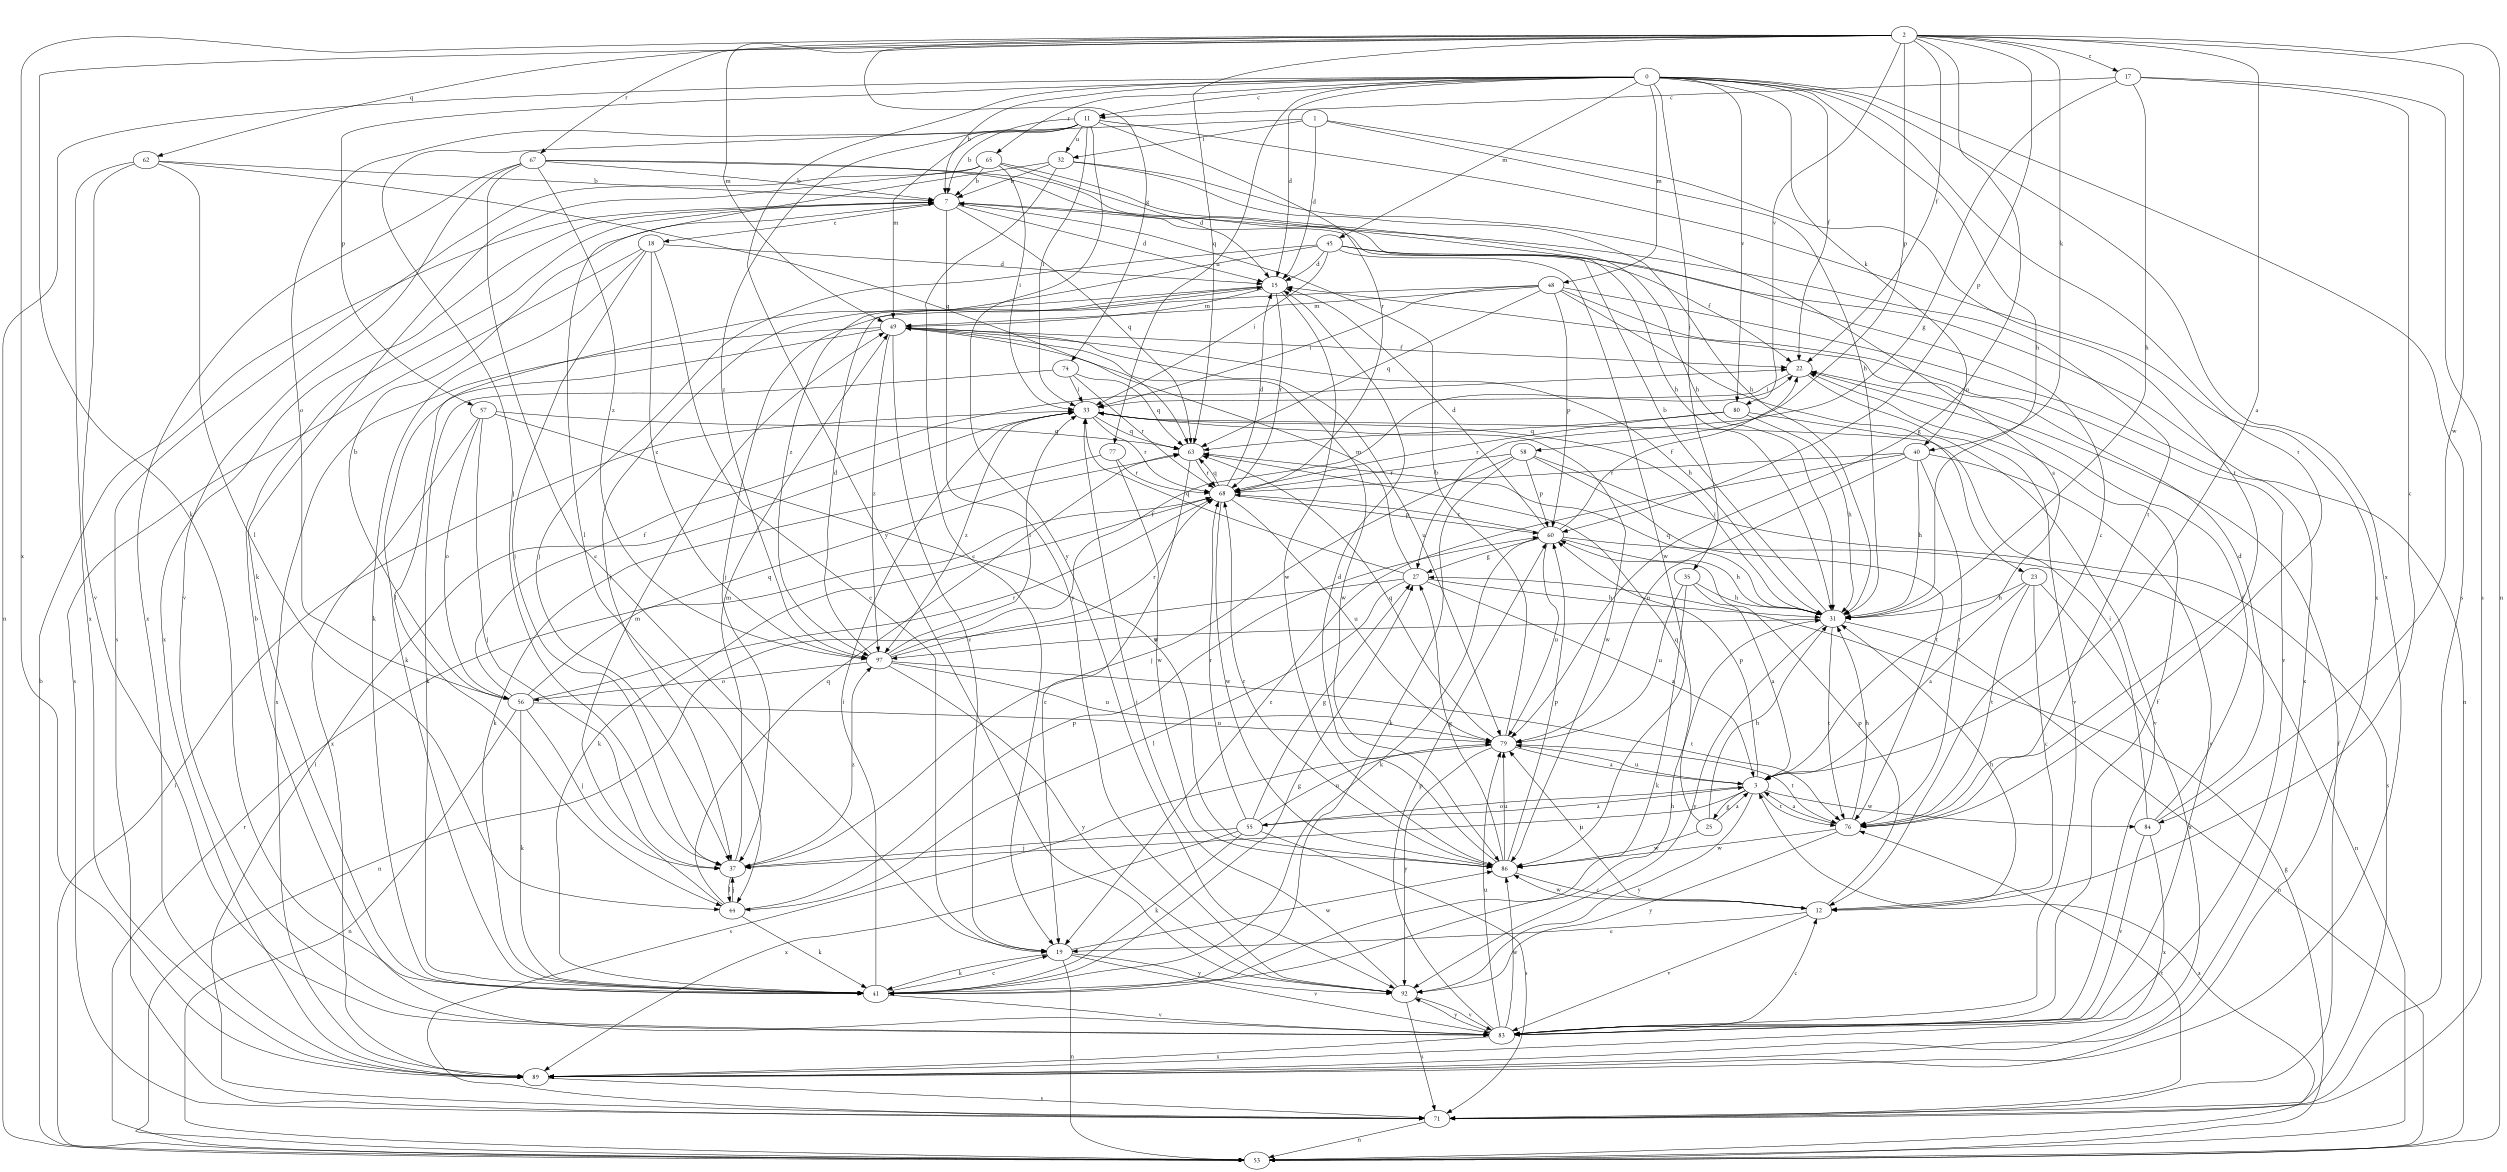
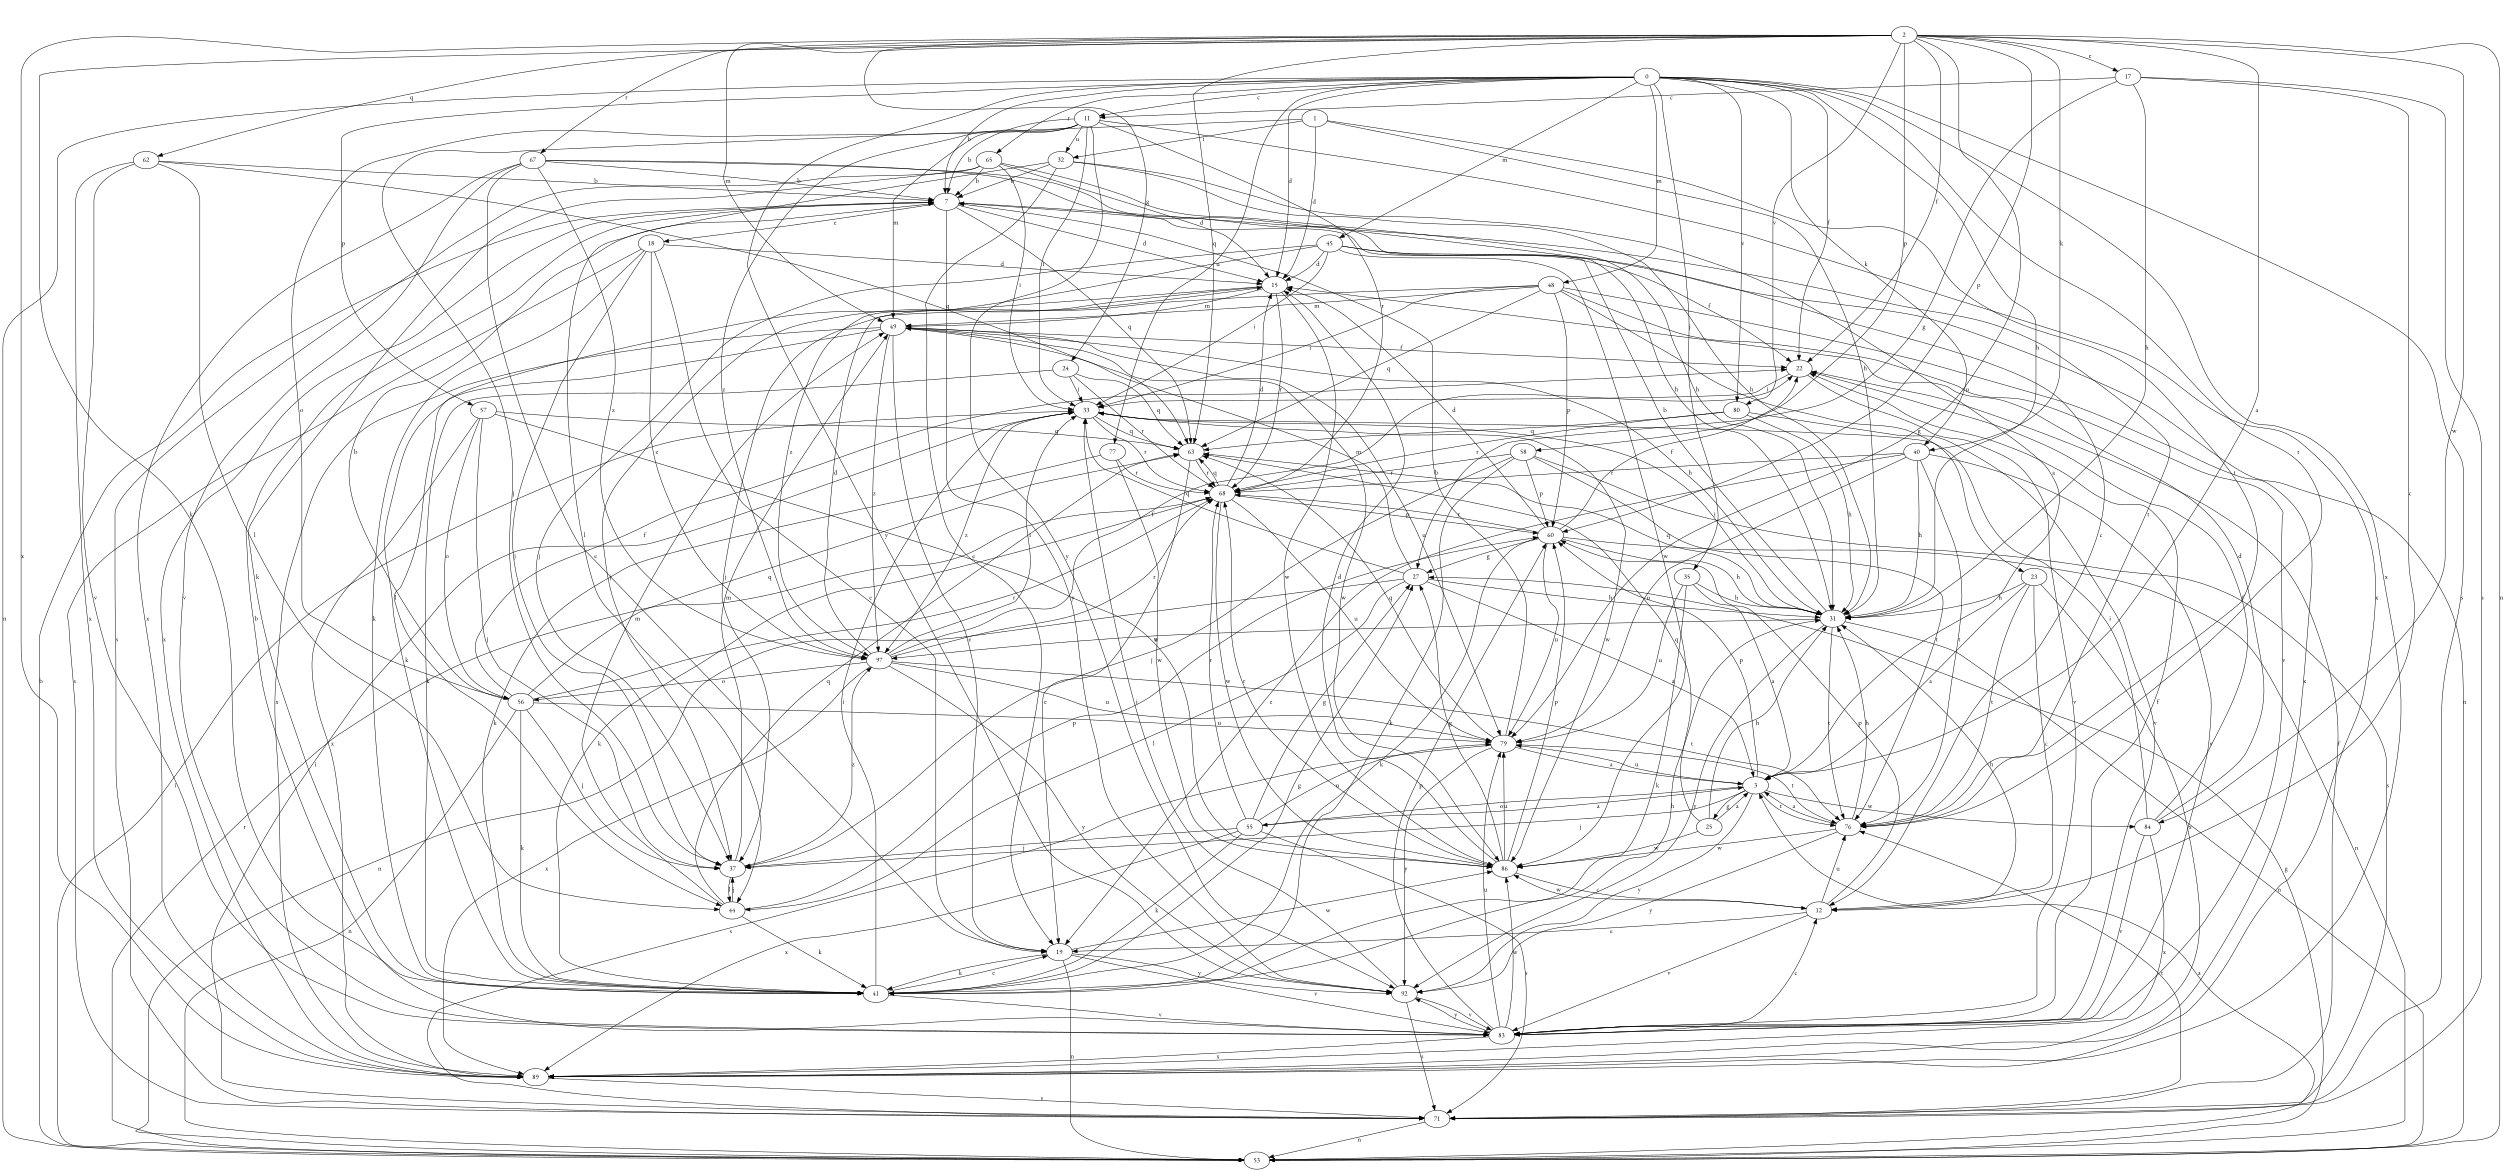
(1066, 369) -> (1066, 369)
none -> (575, 842)
(1628, 893) -> (1833, 871)
